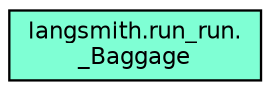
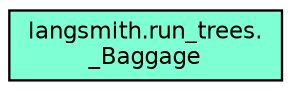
(135, 45) -> (146, 45)
